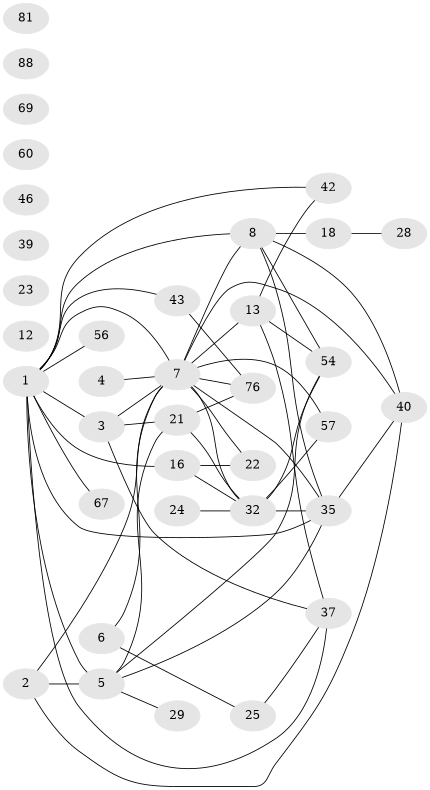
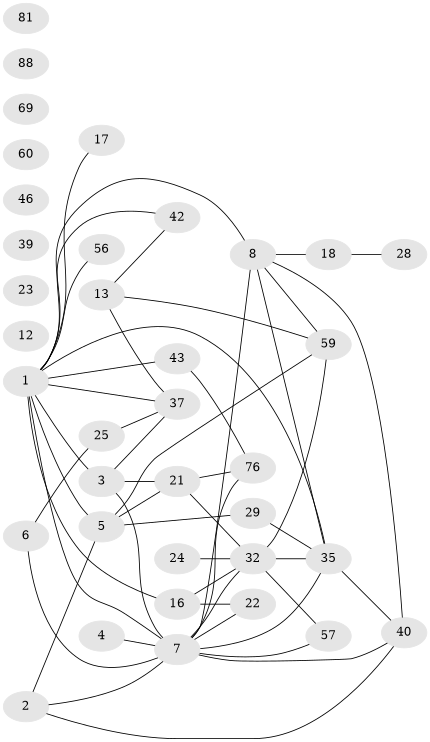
(219, 340) -> none
(329, 362) -> (329, 345)
(102, 504) -> (102, 140)
(238, 622) -> (291, 536)
